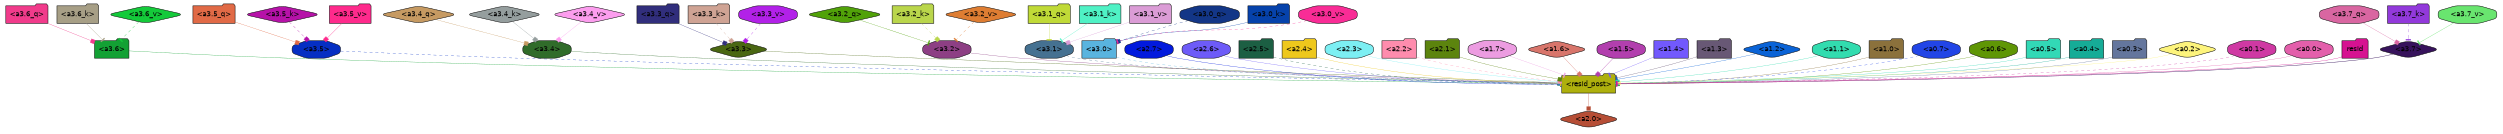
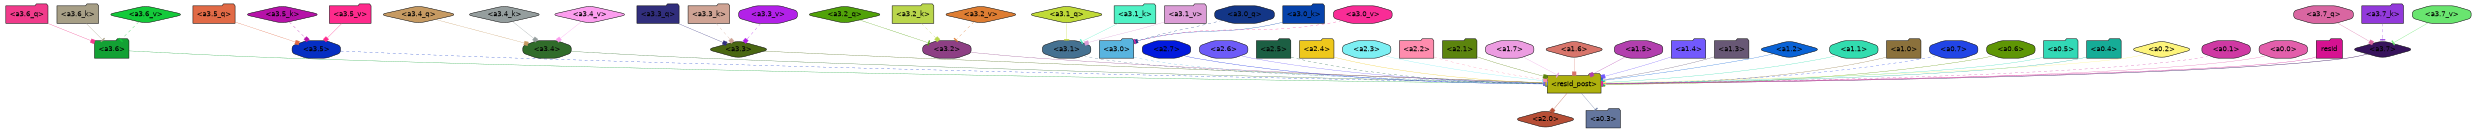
(1049, 15) -> (1067, 15)
(1632, 66) -> (1639, 67)
(1324, 71) -> (1353, 72)
(1866, 78) -> (1588, 101)
